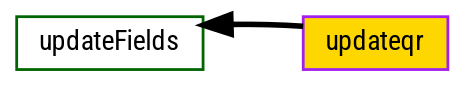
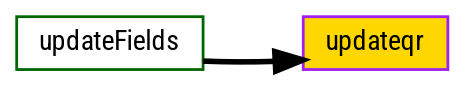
(267, 25) -> (239, 62)
